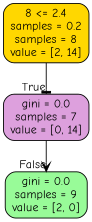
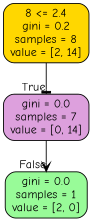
(46, 33) -> (46, 33)
(46, 195) -> (46, 195)
